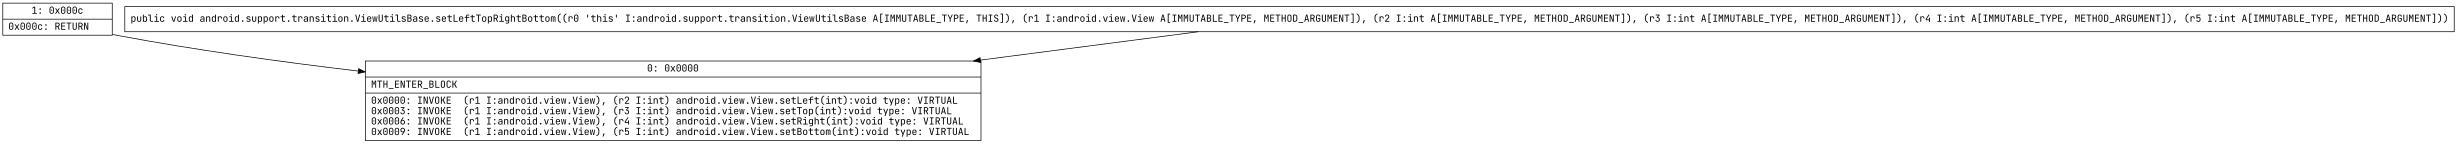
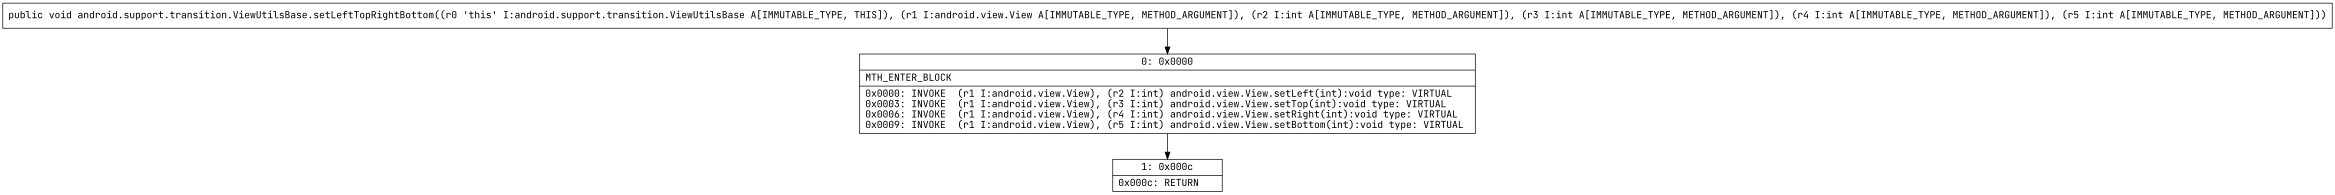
(235, 55) -> (1167, 143)
